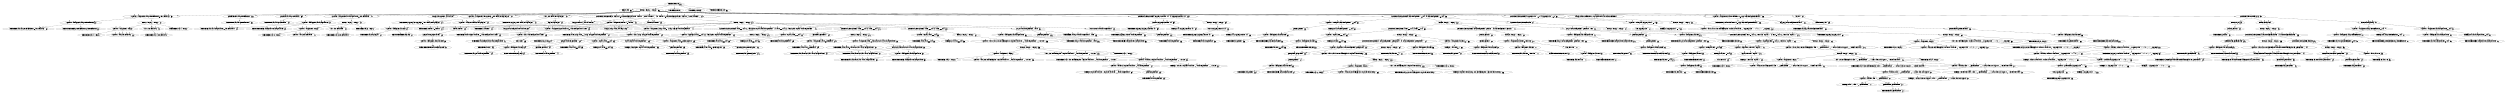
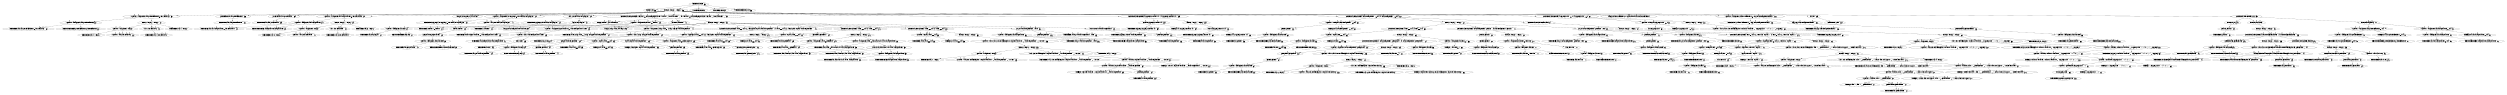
none -> (407, 48)
